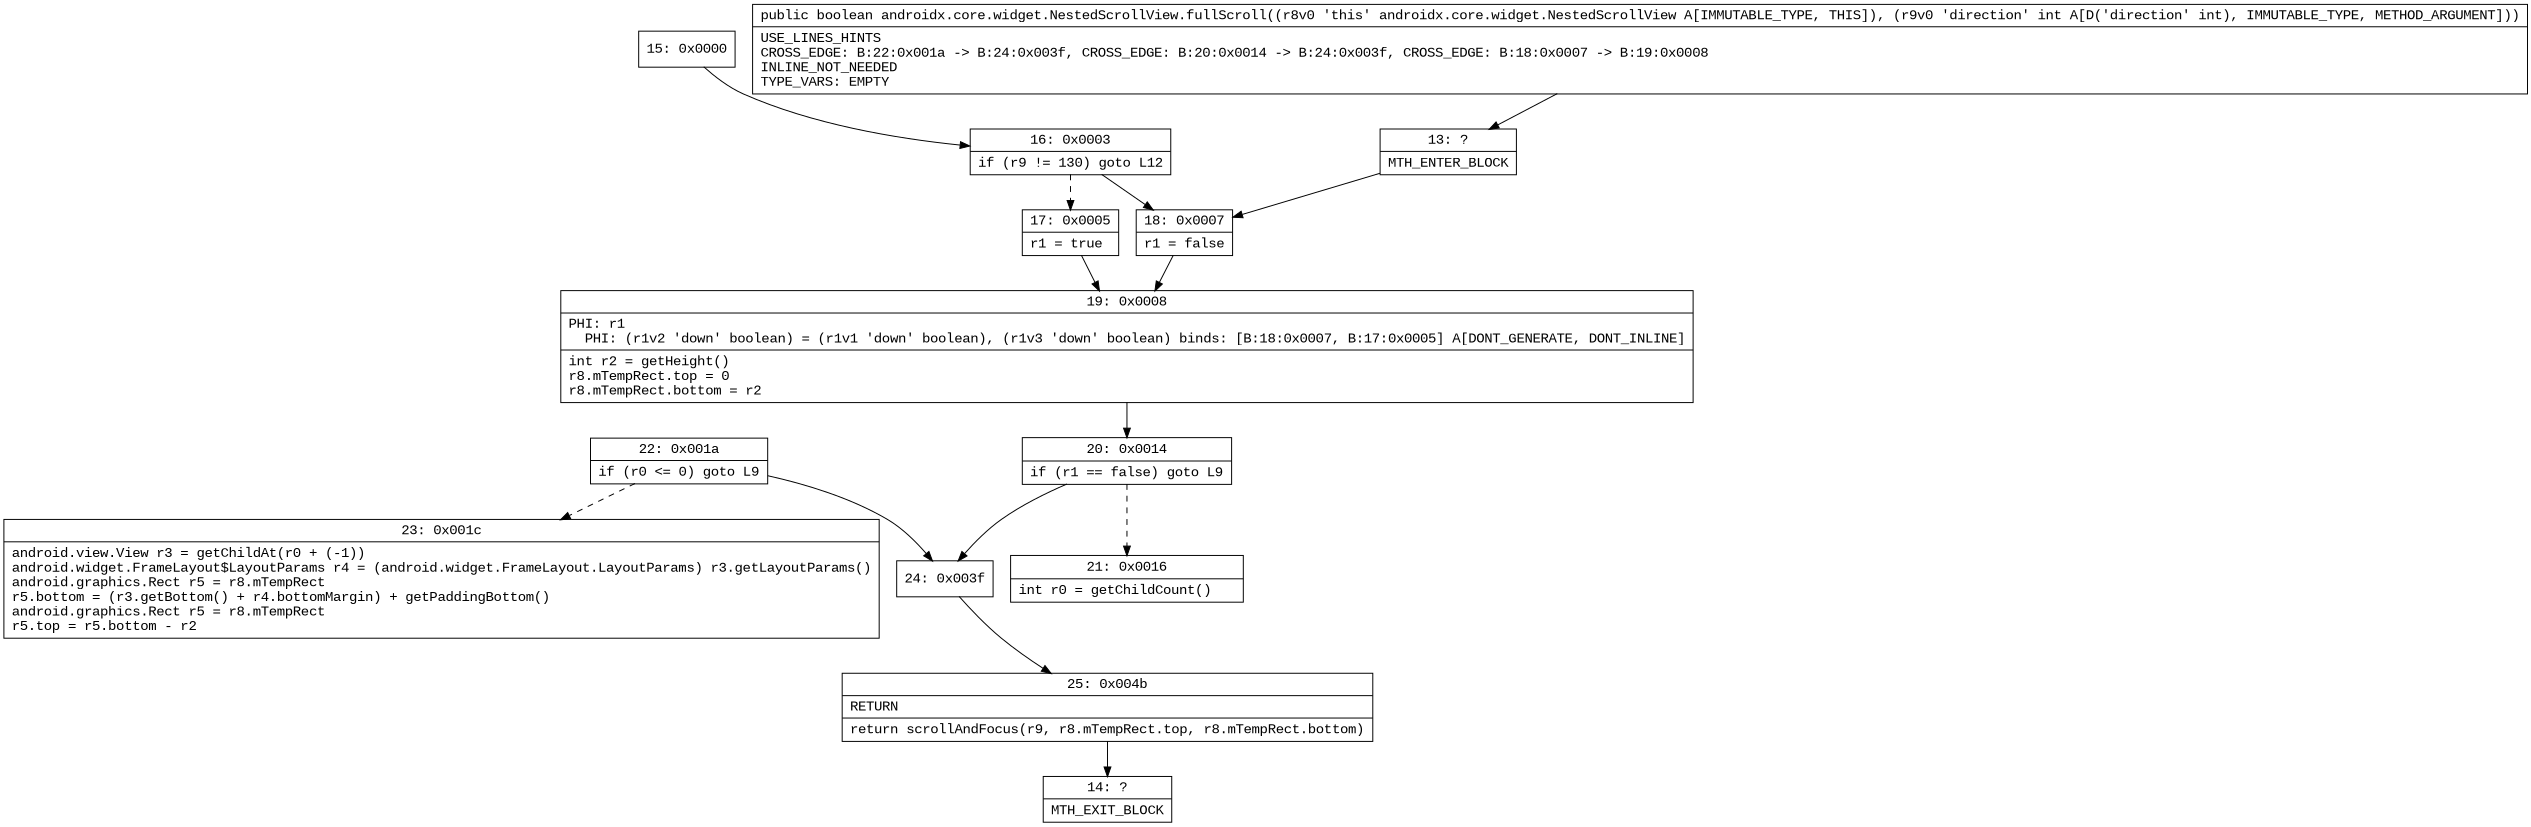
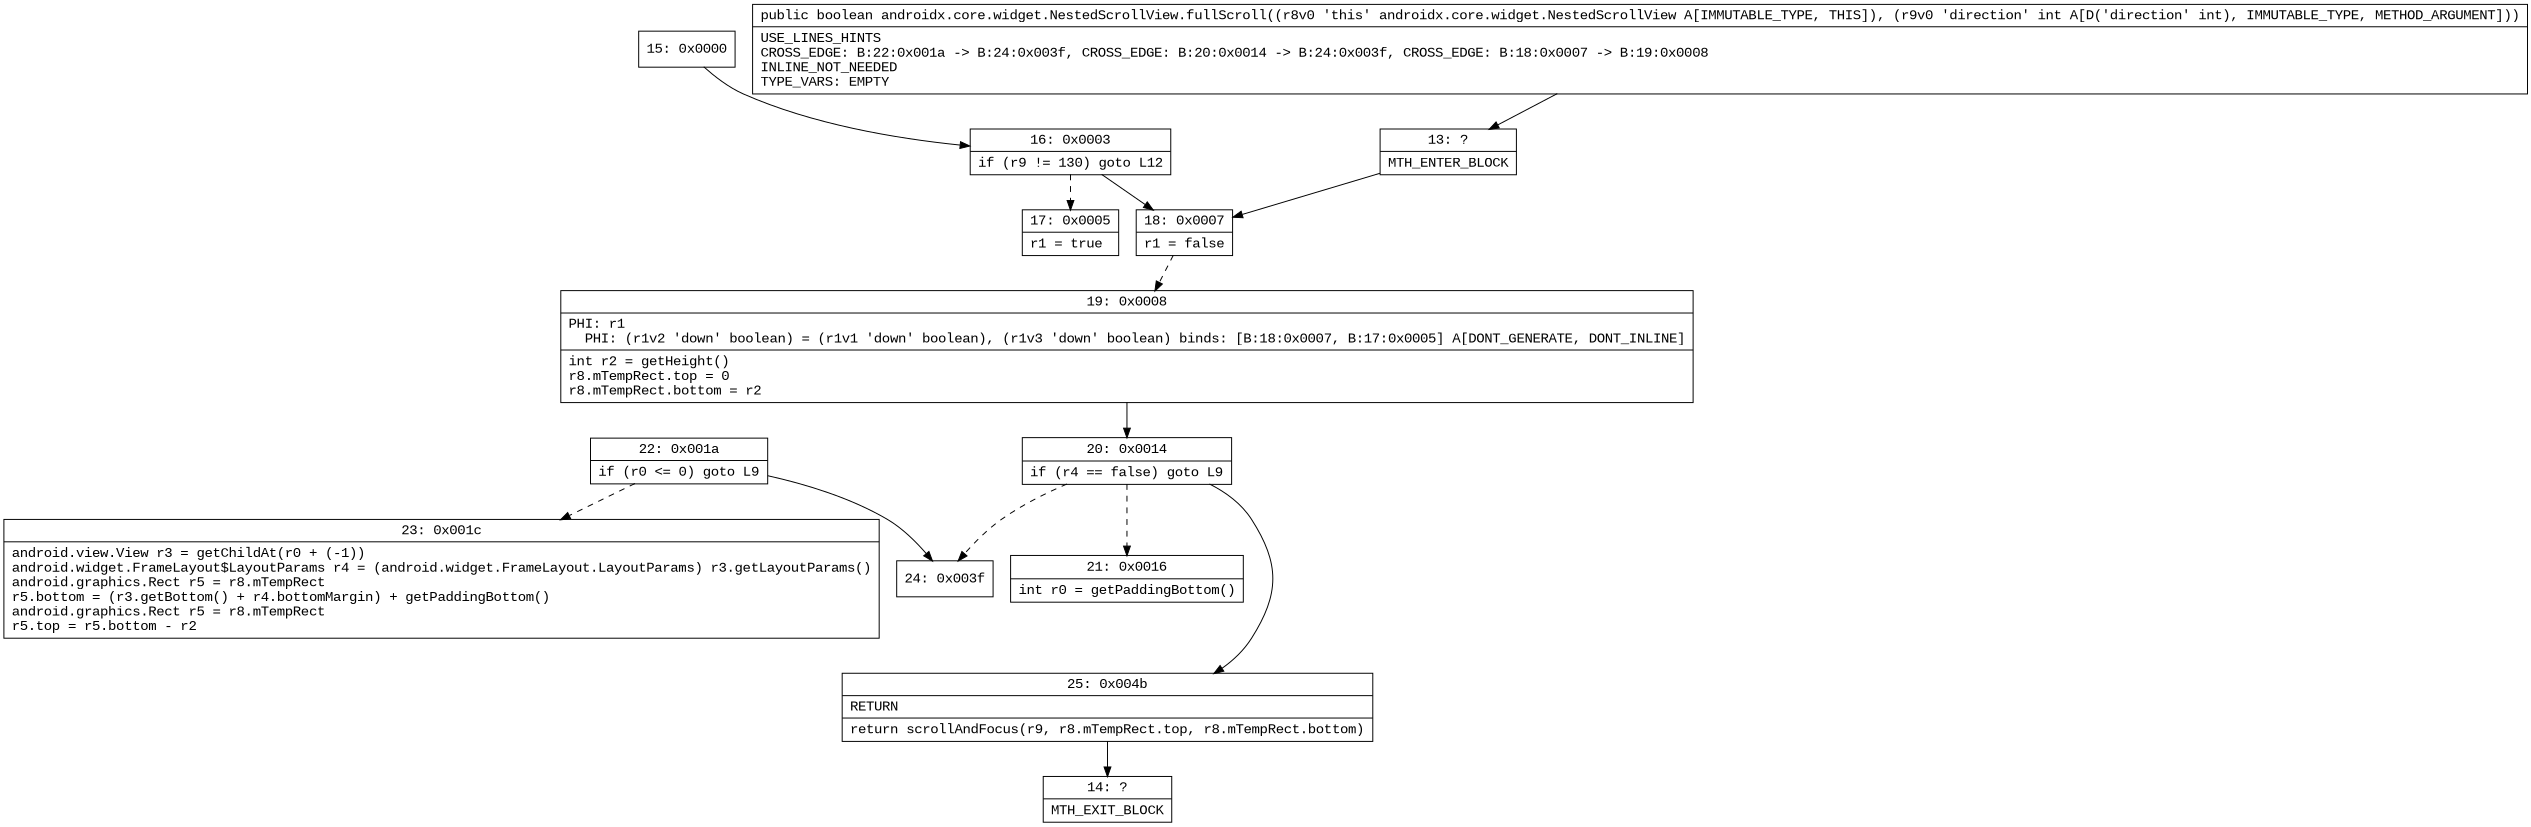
(1088, 269) -> none
(1166, 269) -> (1166, 269)
(1127, 472) -> (1127, 472)
(1012, 513) -> (1012, 513)
(1115, 590) -> (1127, 590)
(998, 636) -> (1272, 572)
